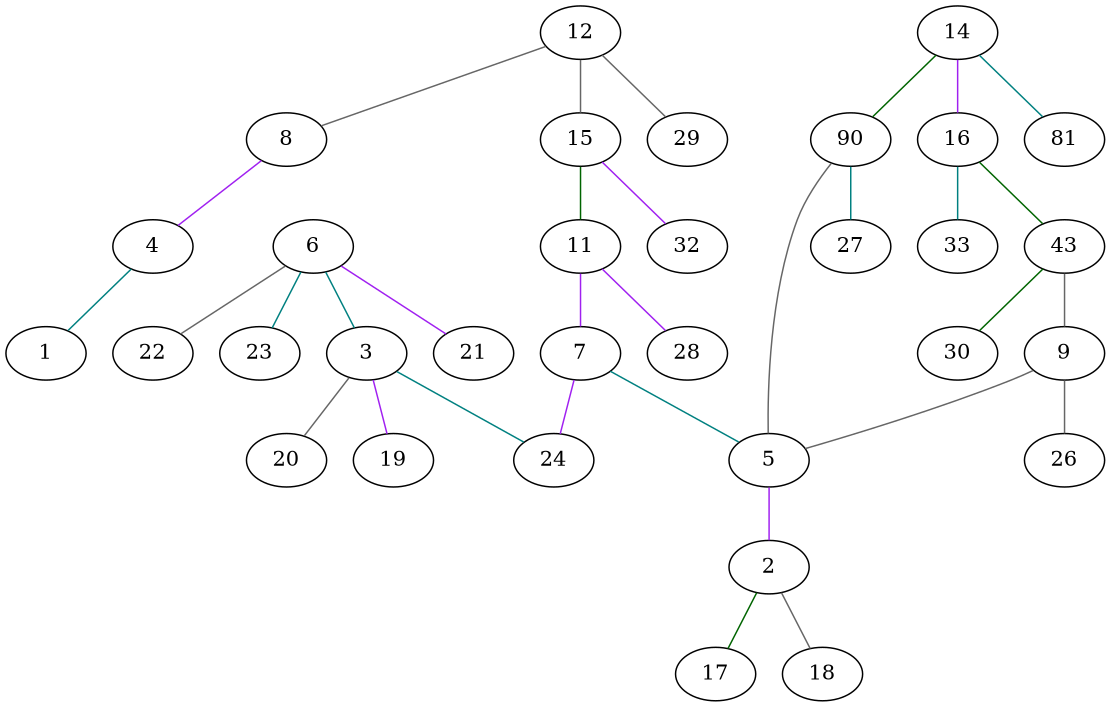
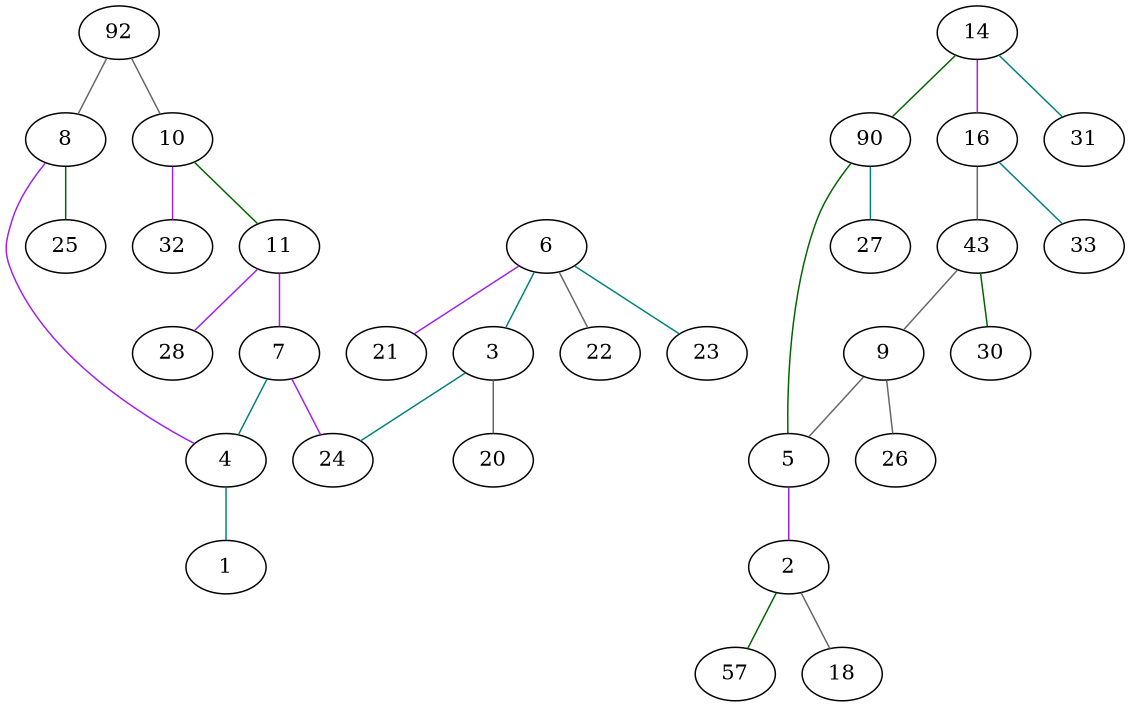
(581, 33) -> (119, 33)
(581, 140) -> (173, 140)
(687, 140) -> none
(1065, 140) -> (1084, 140)
(1011, 193) -> (977, 193)
none -> (66, 246)
(778, 293) -> (798, 293)
(675, 407) -> (253, 407)
(393, 460) -> none
(716, 674) -> (735, 674)
